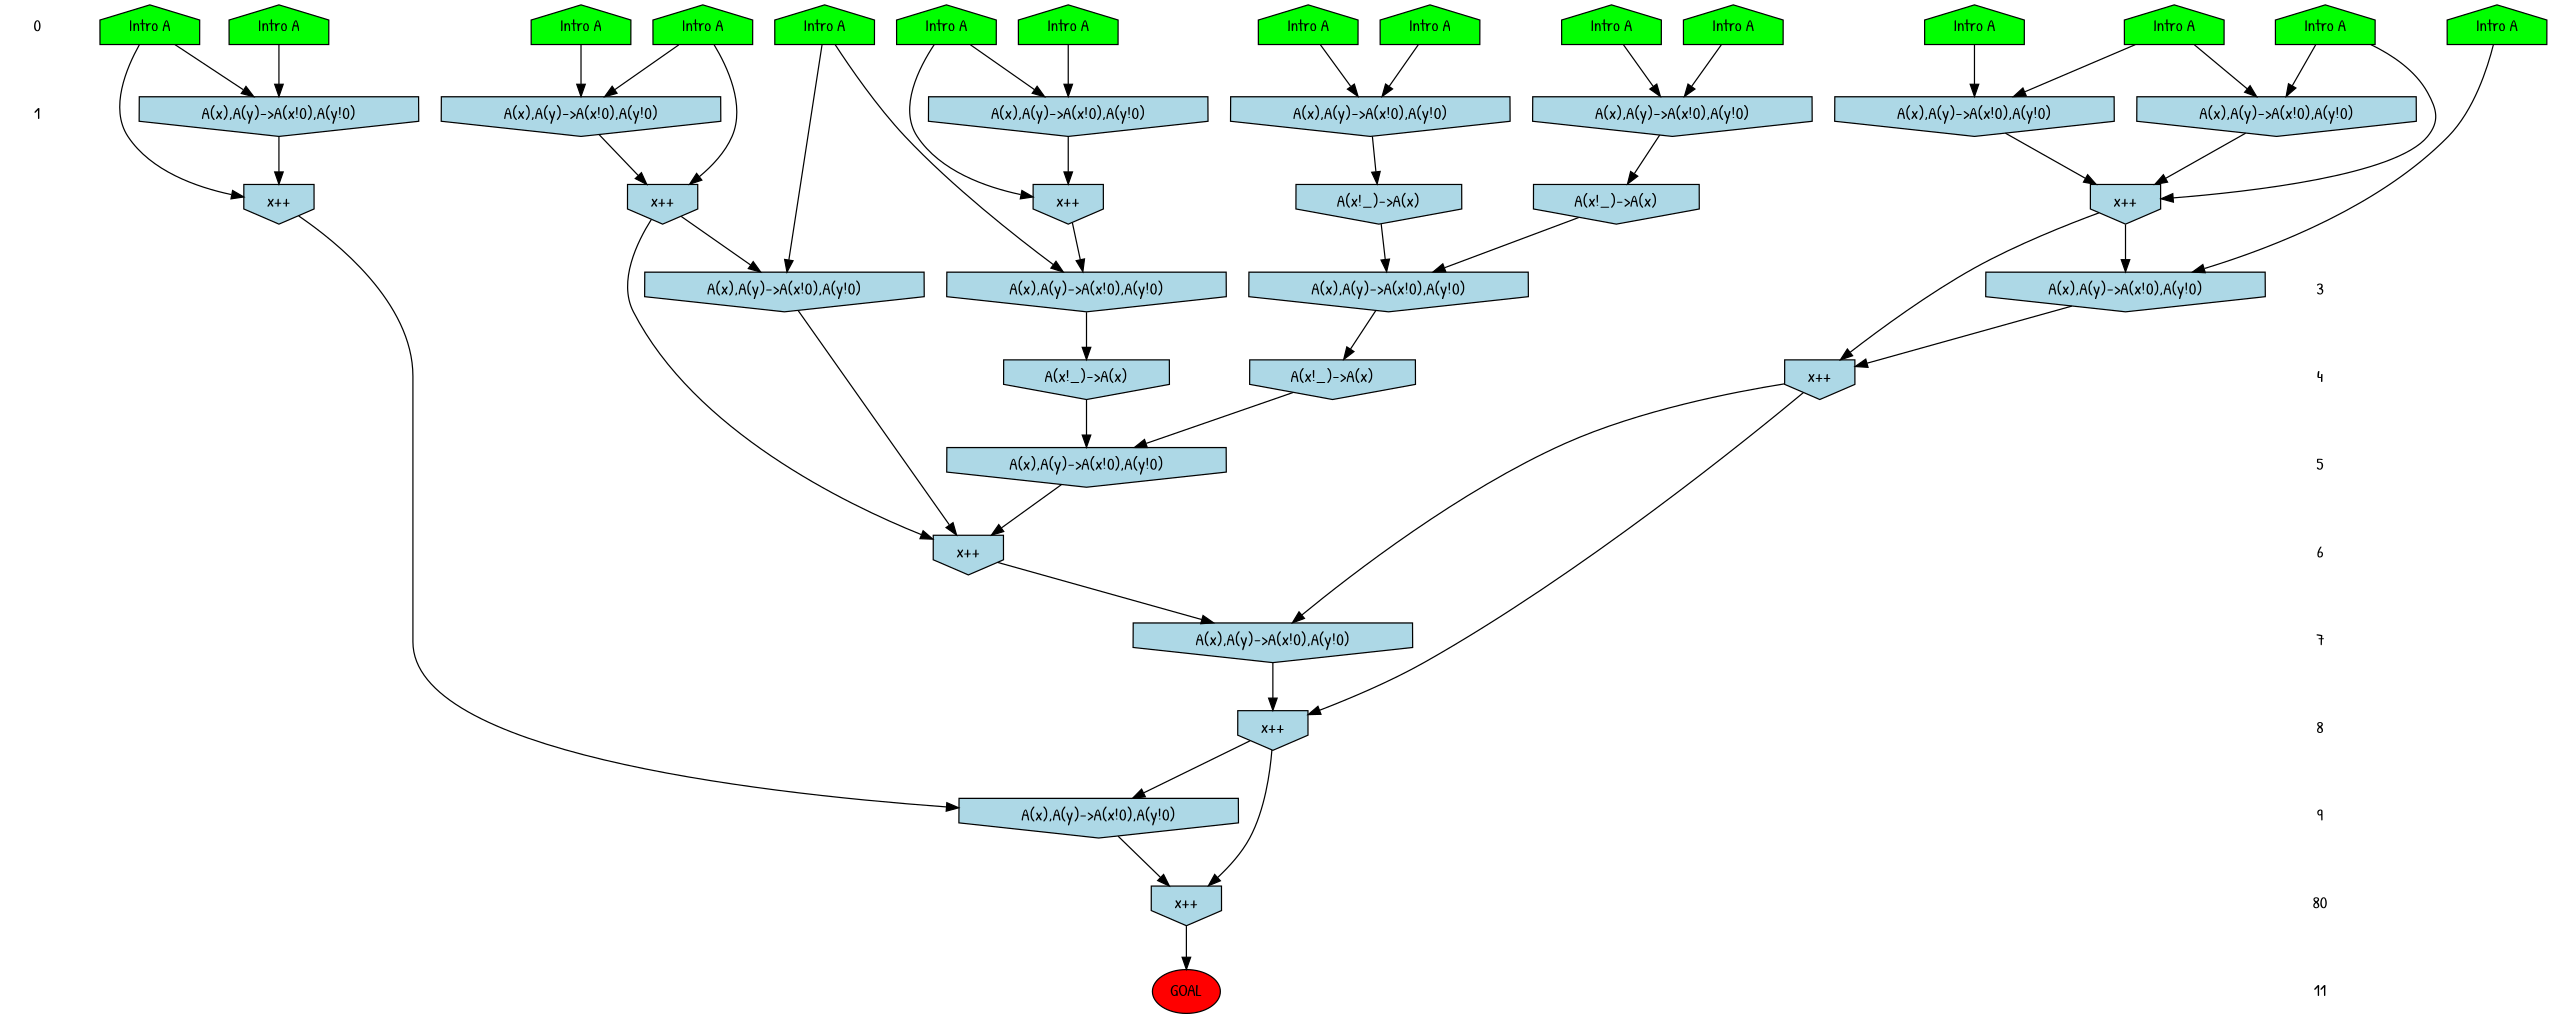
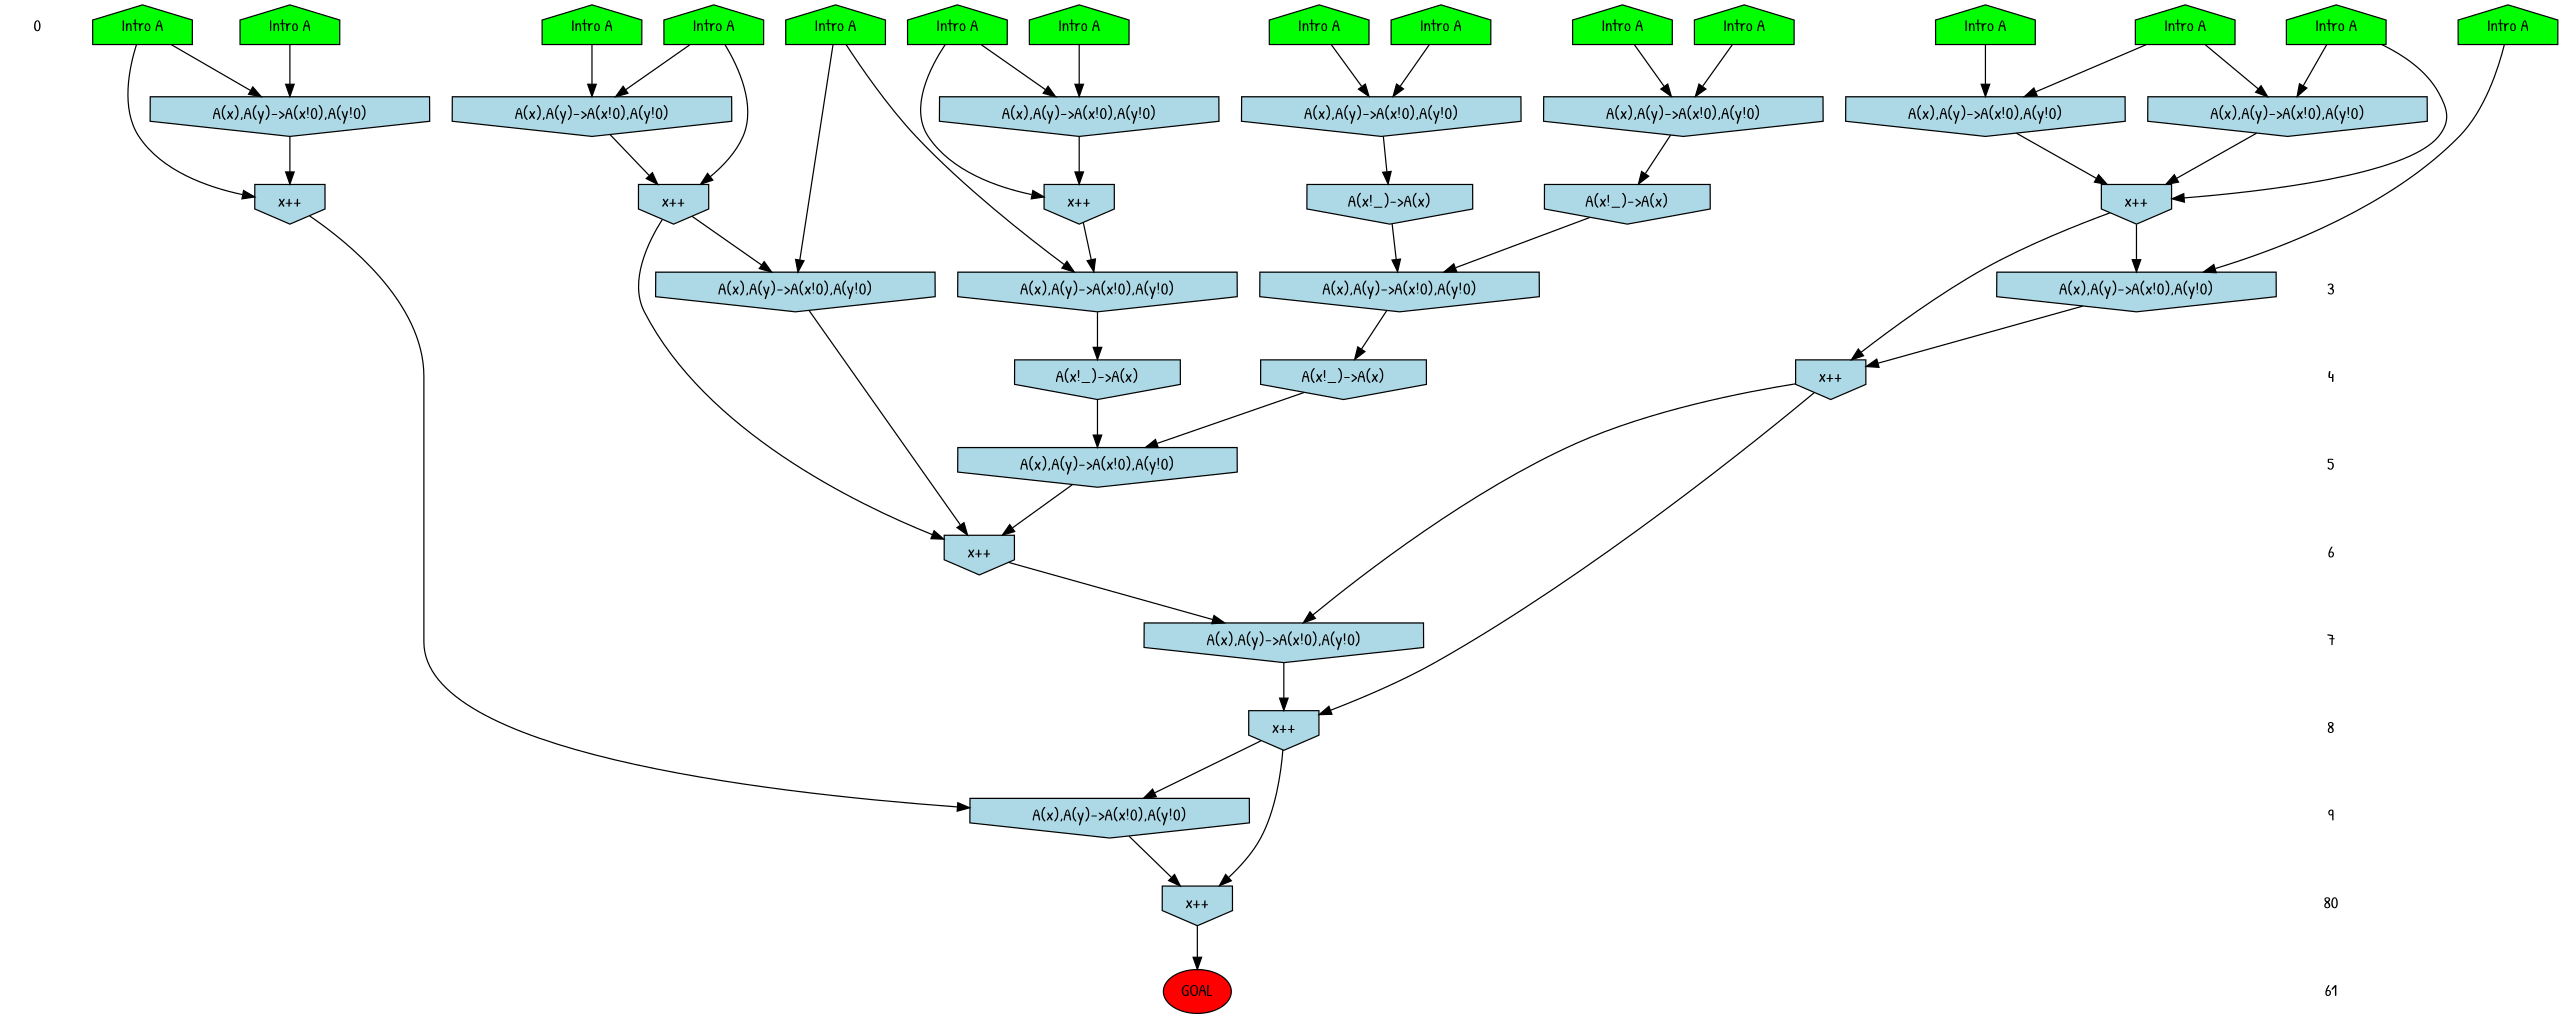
(38, 114) -> none
(2320, 991) -> (2331, 991)
